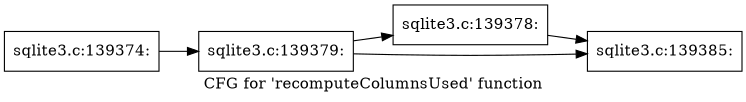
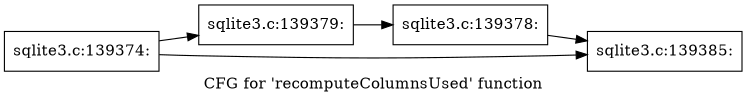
(465, 55) -> (368, 58)
